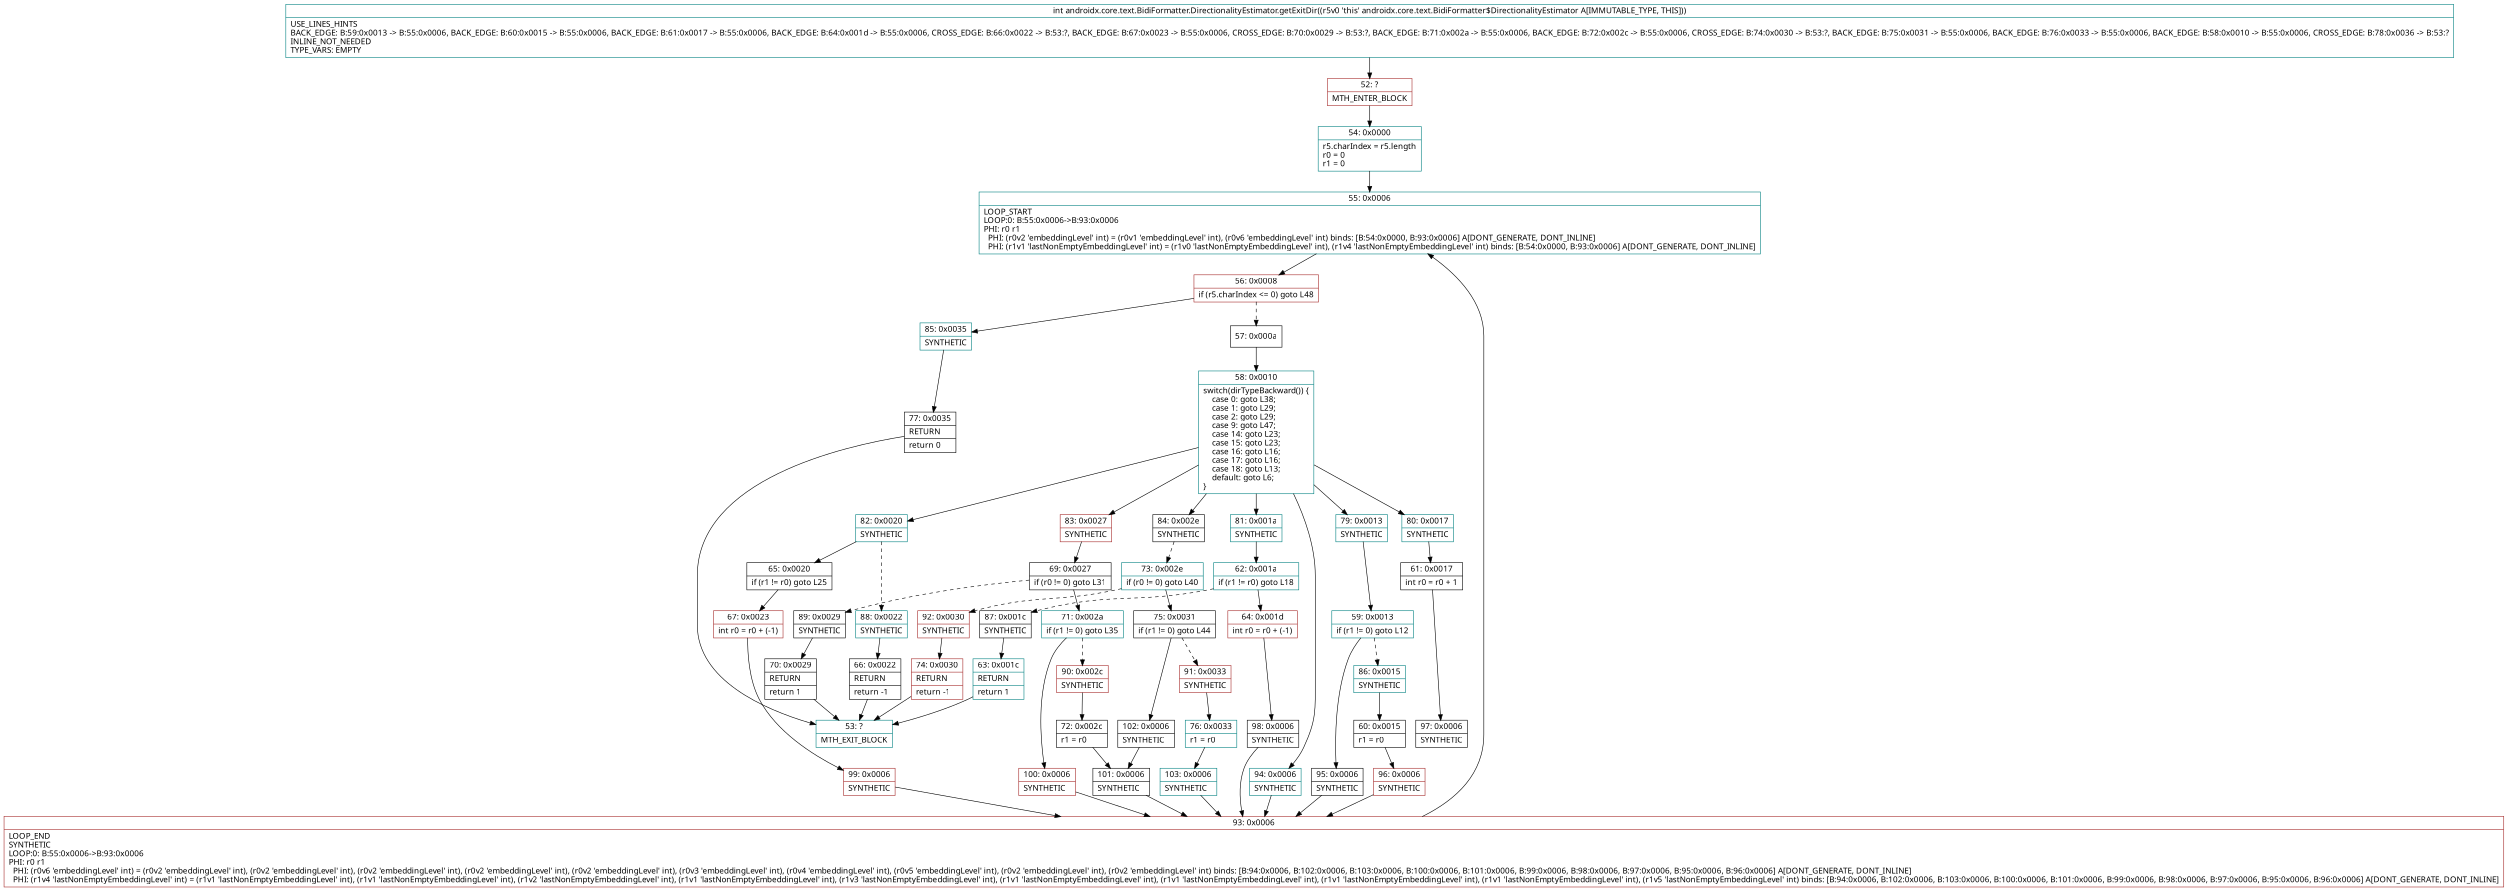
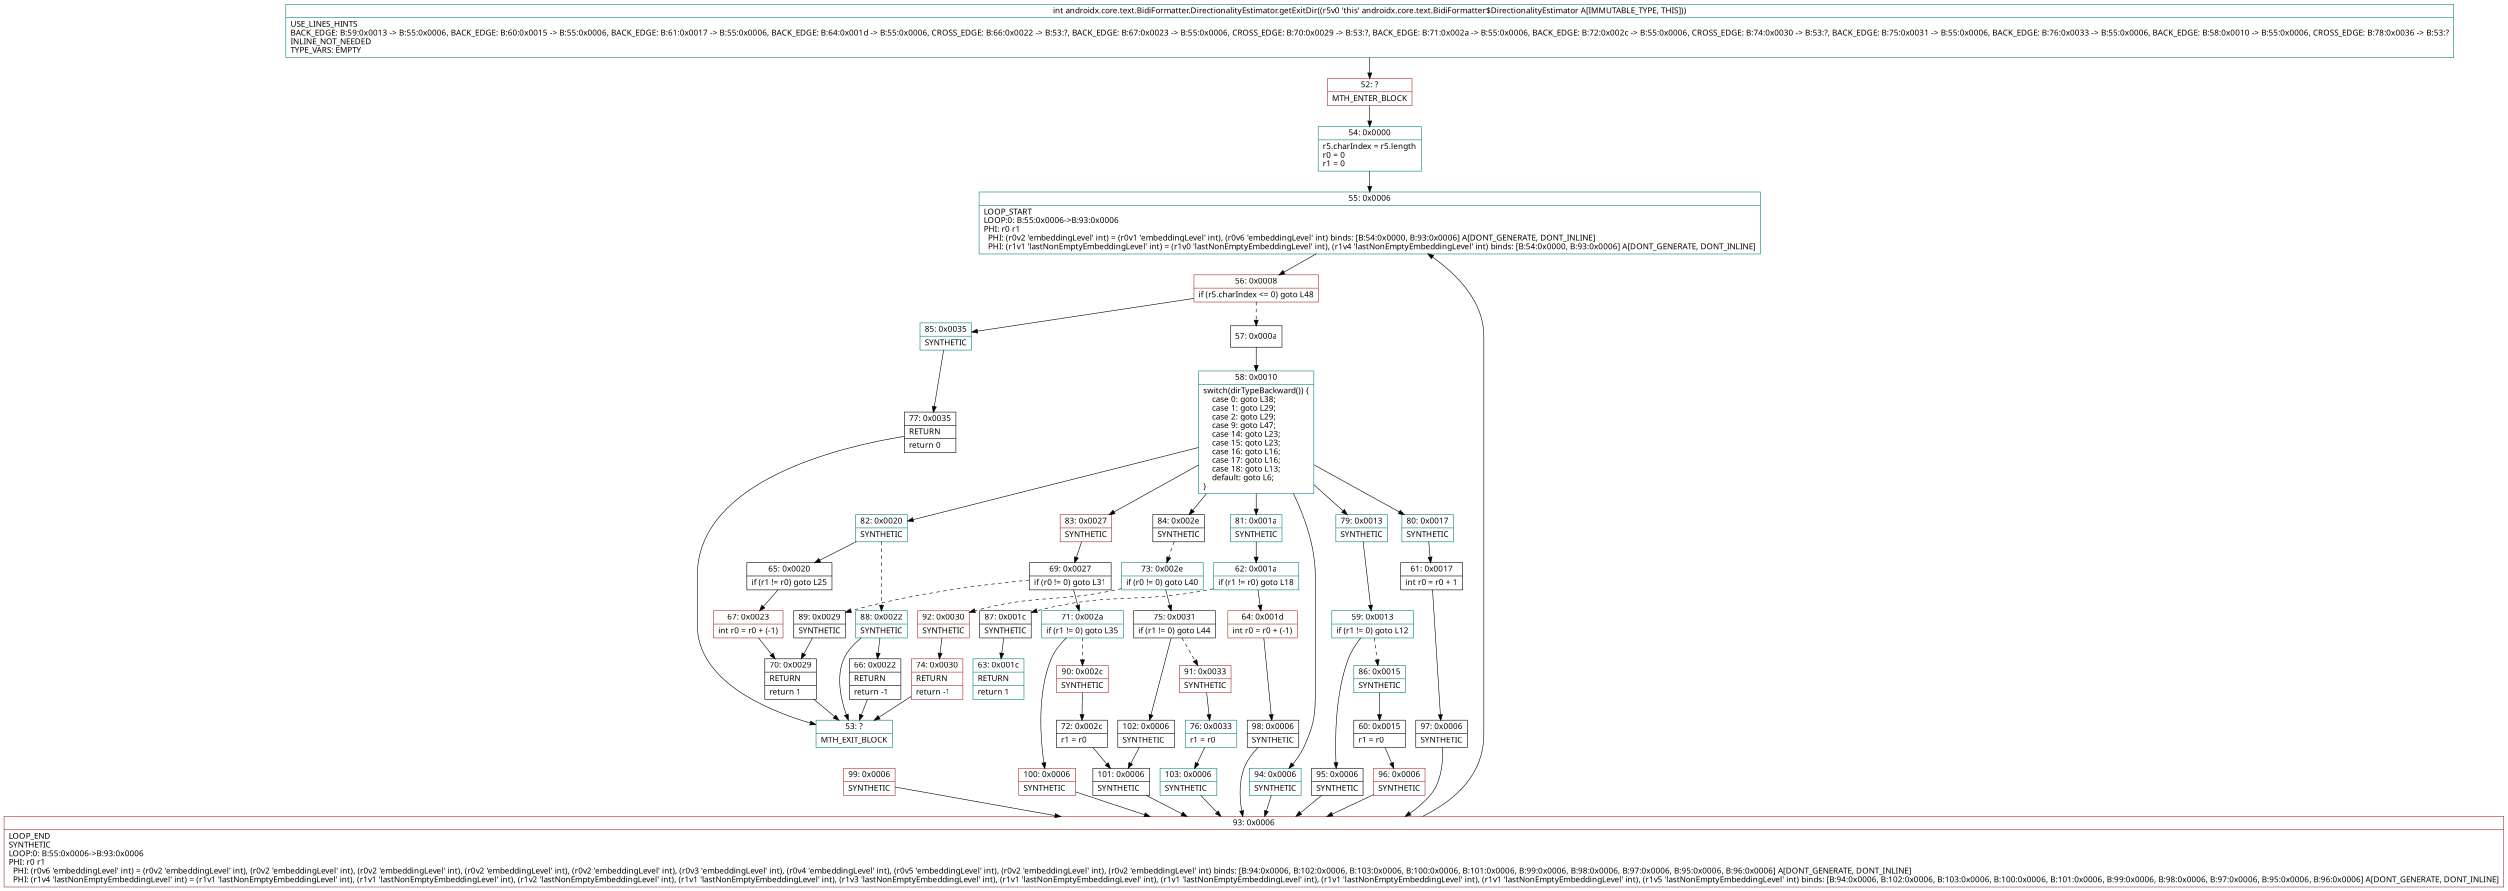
(936, 712) -> (840, 673)
(771, 717) -> (765, 646)
none -> (1436, 785)
